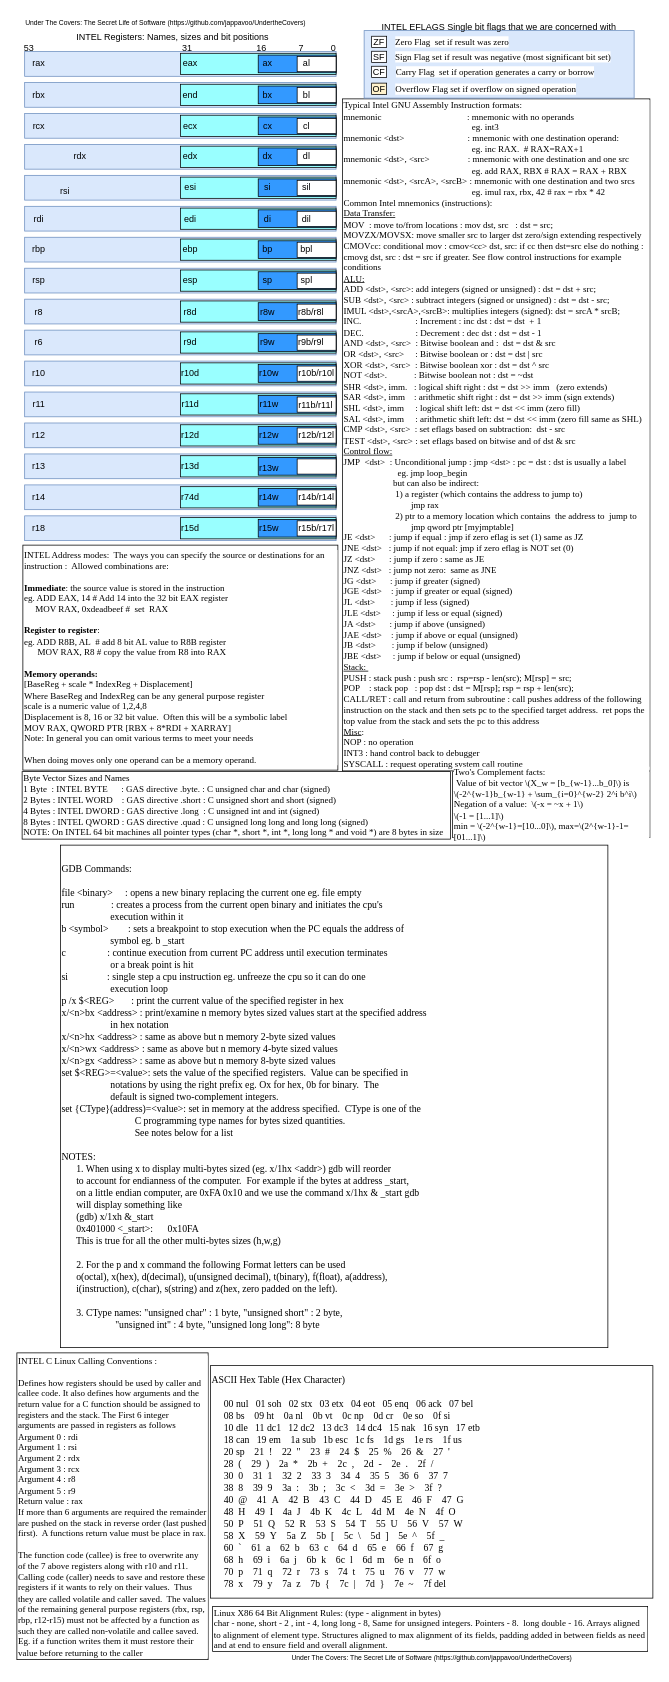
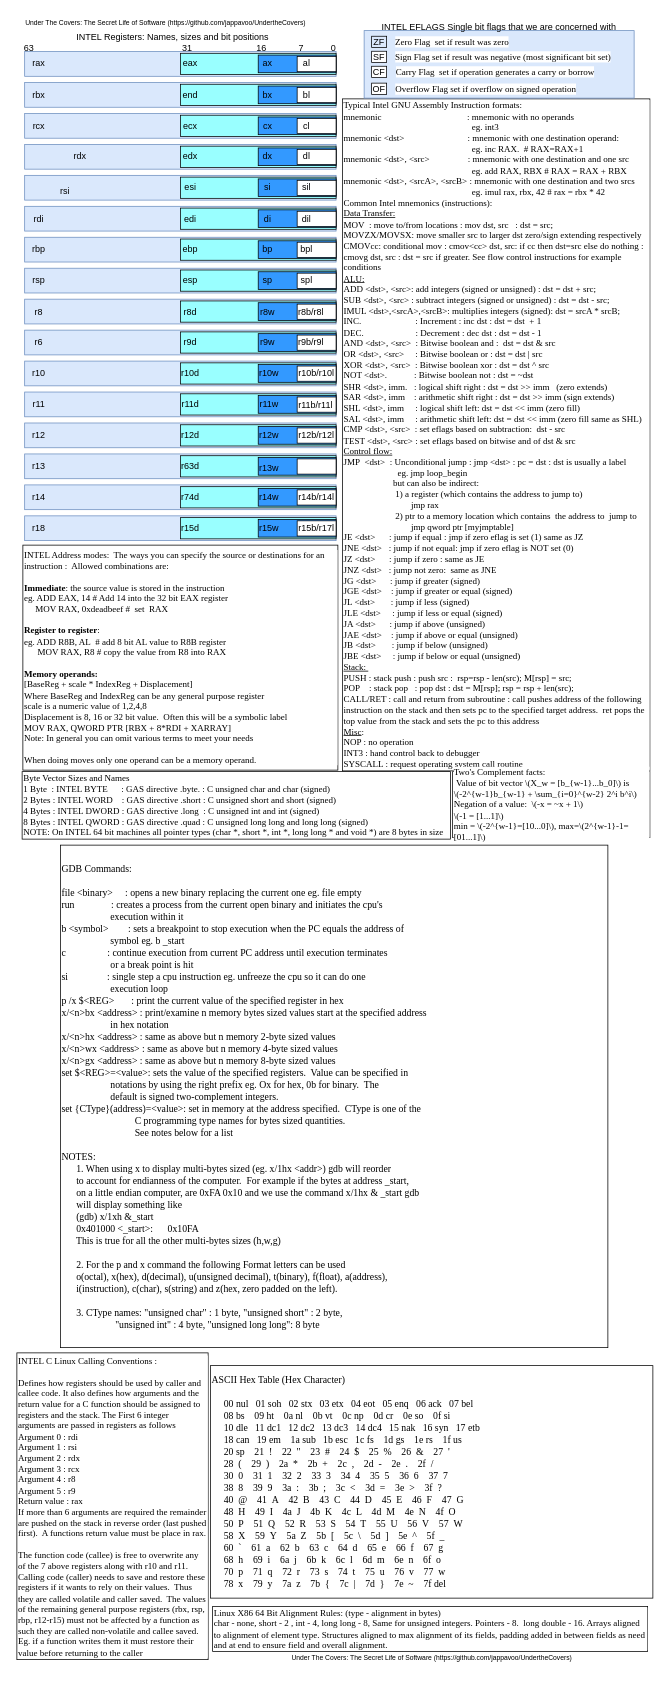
(379, 42) -> (379, 42)
(29, 48) -> (29, 48)
(379, 89) -> (379, 89)
(191, 466) -> (191, 466)
